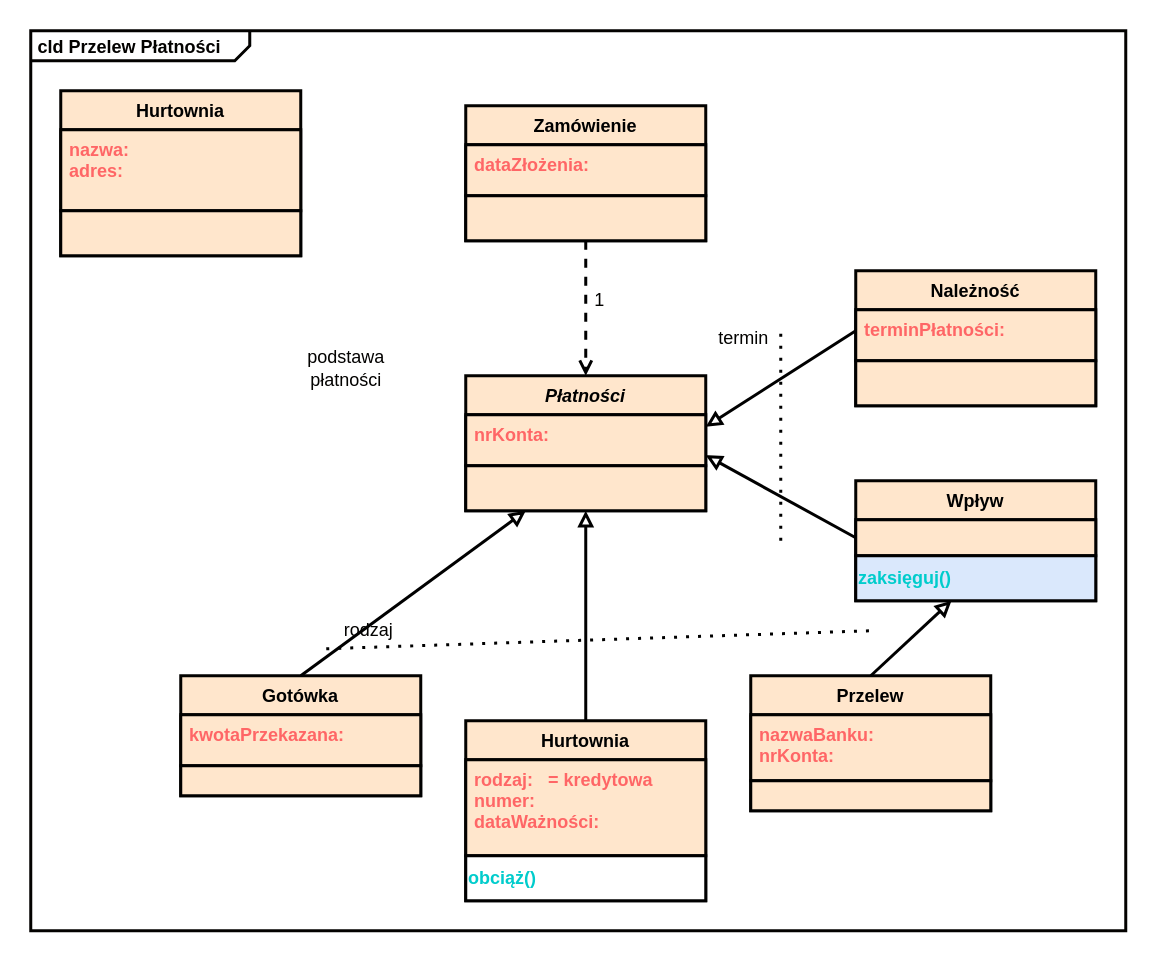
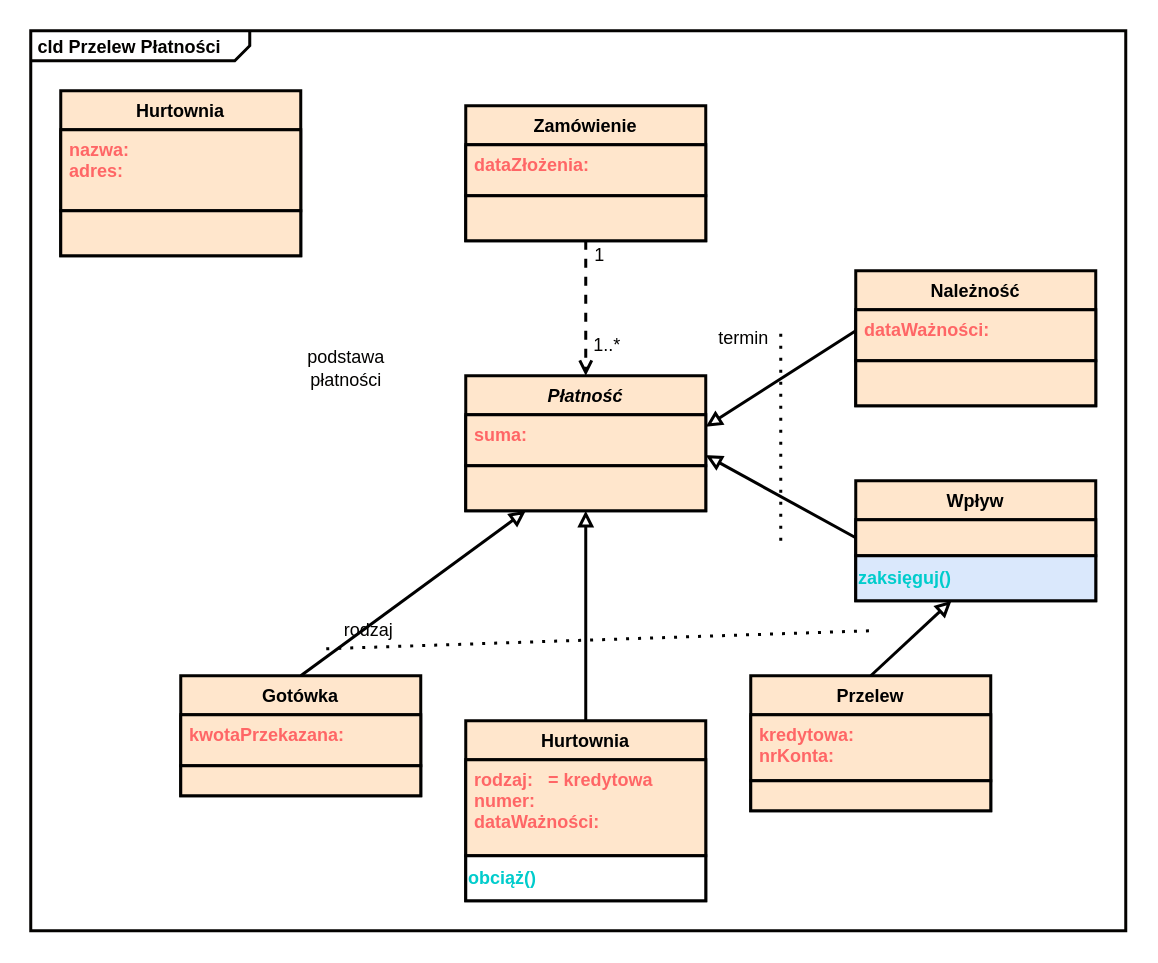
(599, 301) -> (599, 256)
(938, 330) -> (925, 330)
none -> (607, 346)
(585, 396) -> (585, 396)
(512, 435) -> (497, 435)
(812, 735) -> (807, 735)
